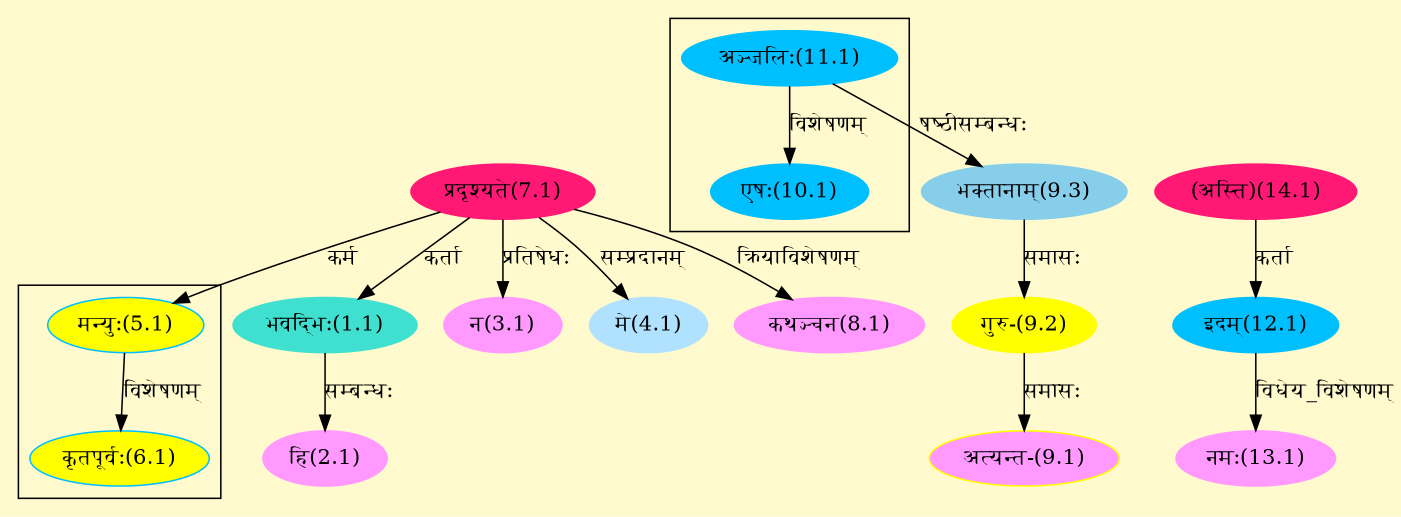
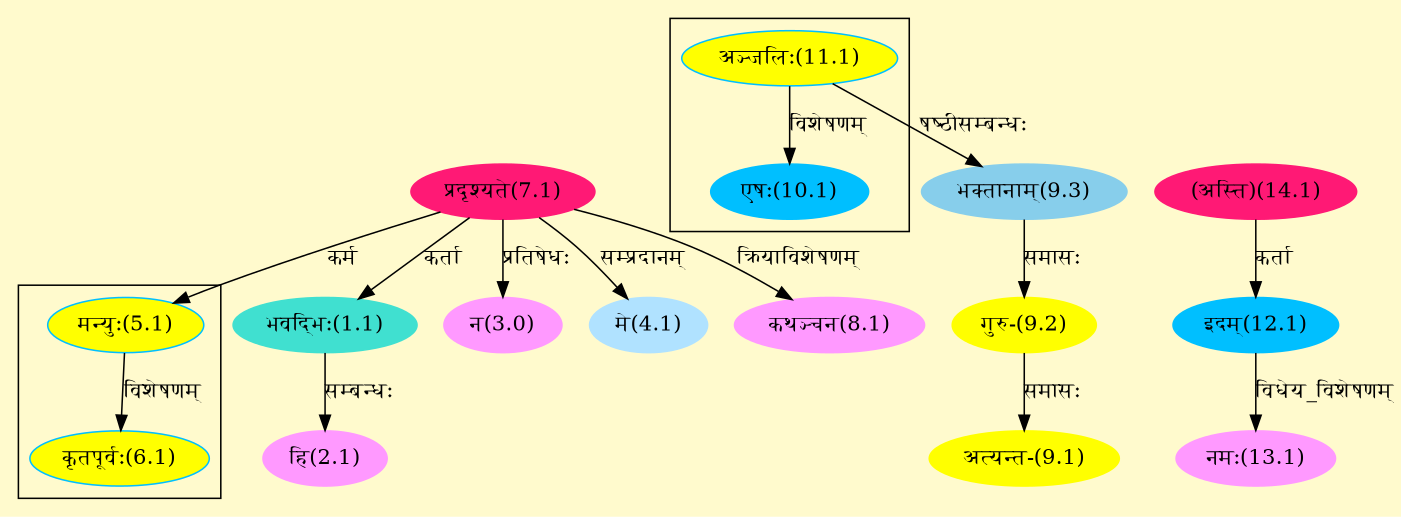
(790, 58) -> (790, 58)
(503, 325) -> (503, 325)
(1024, 458) -> (1024, 458)
